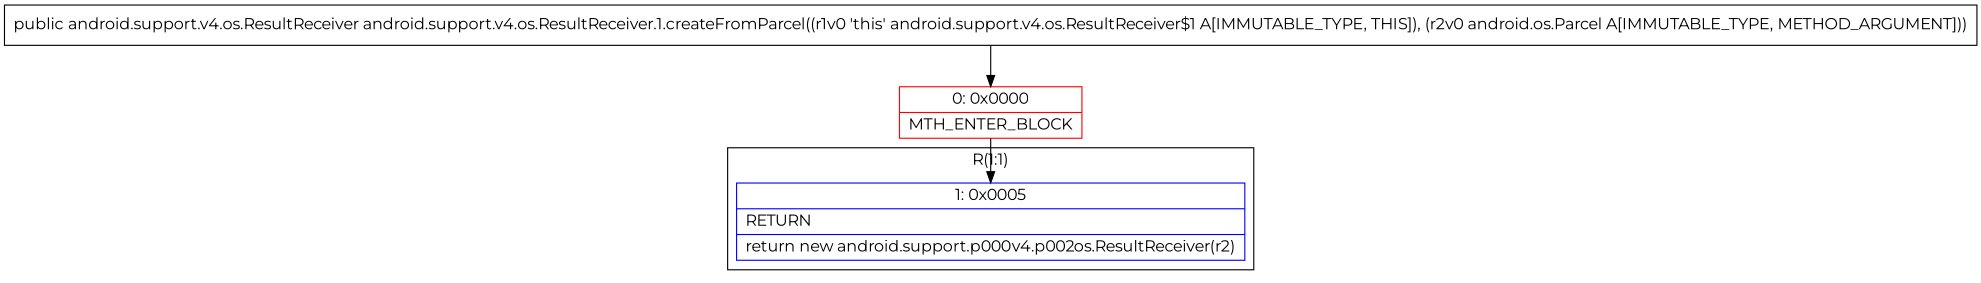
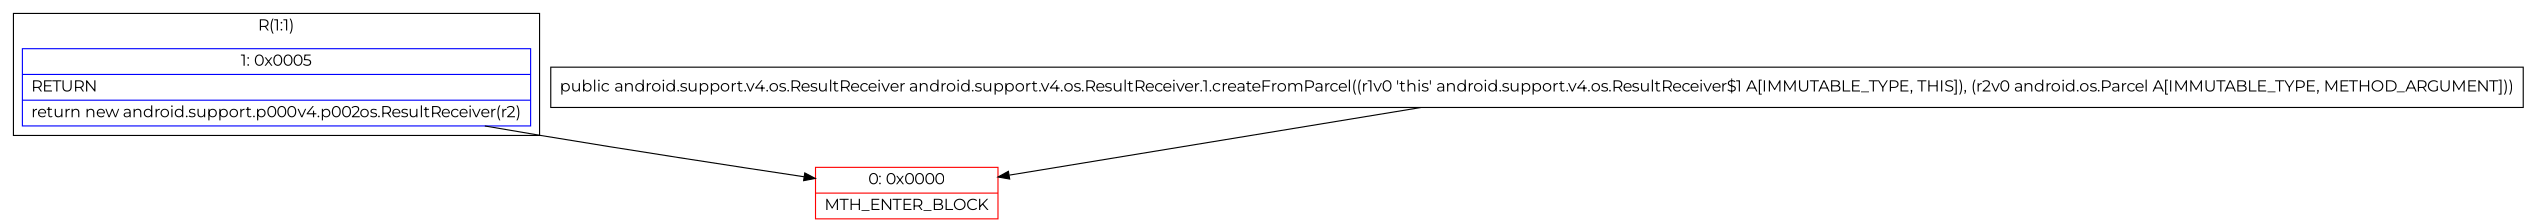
(991, 155) -> (644, 152)
